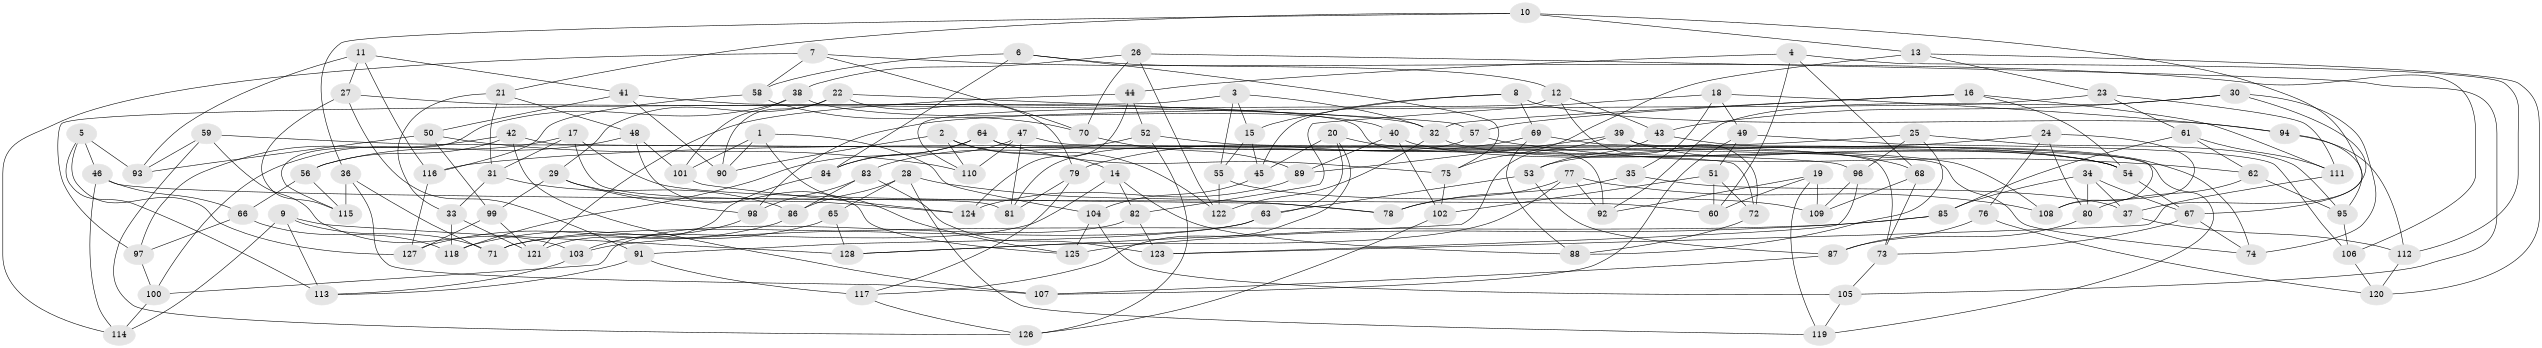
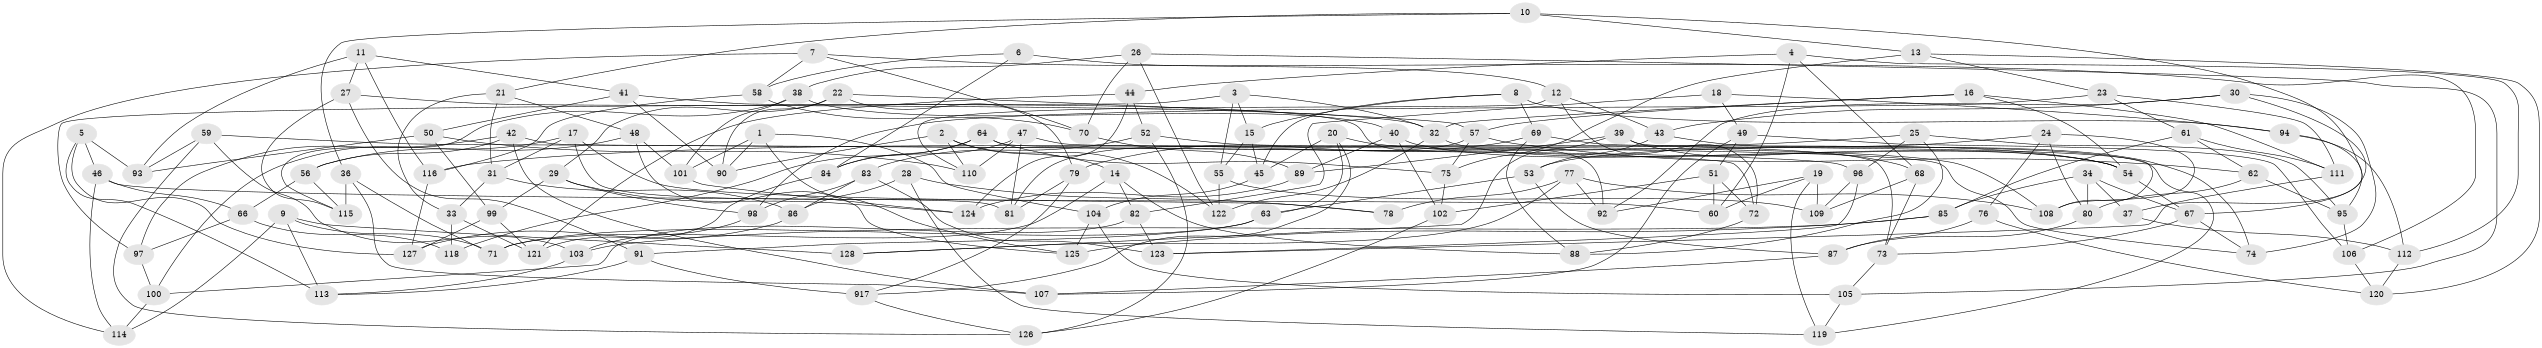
(1298, 87) -> (1461, 154)
(1631, 174) -> none
(833, 214) -> none
(862, 295) -> (862, 295)
